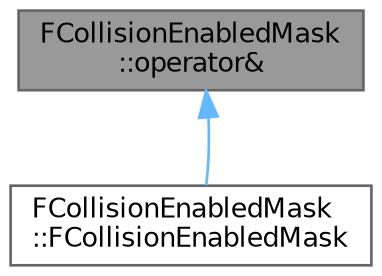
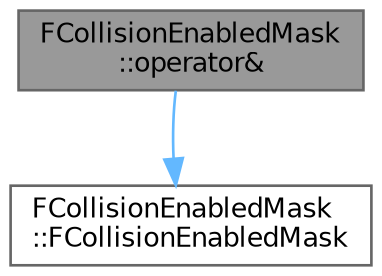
(209, 151) -> (173, 125)
